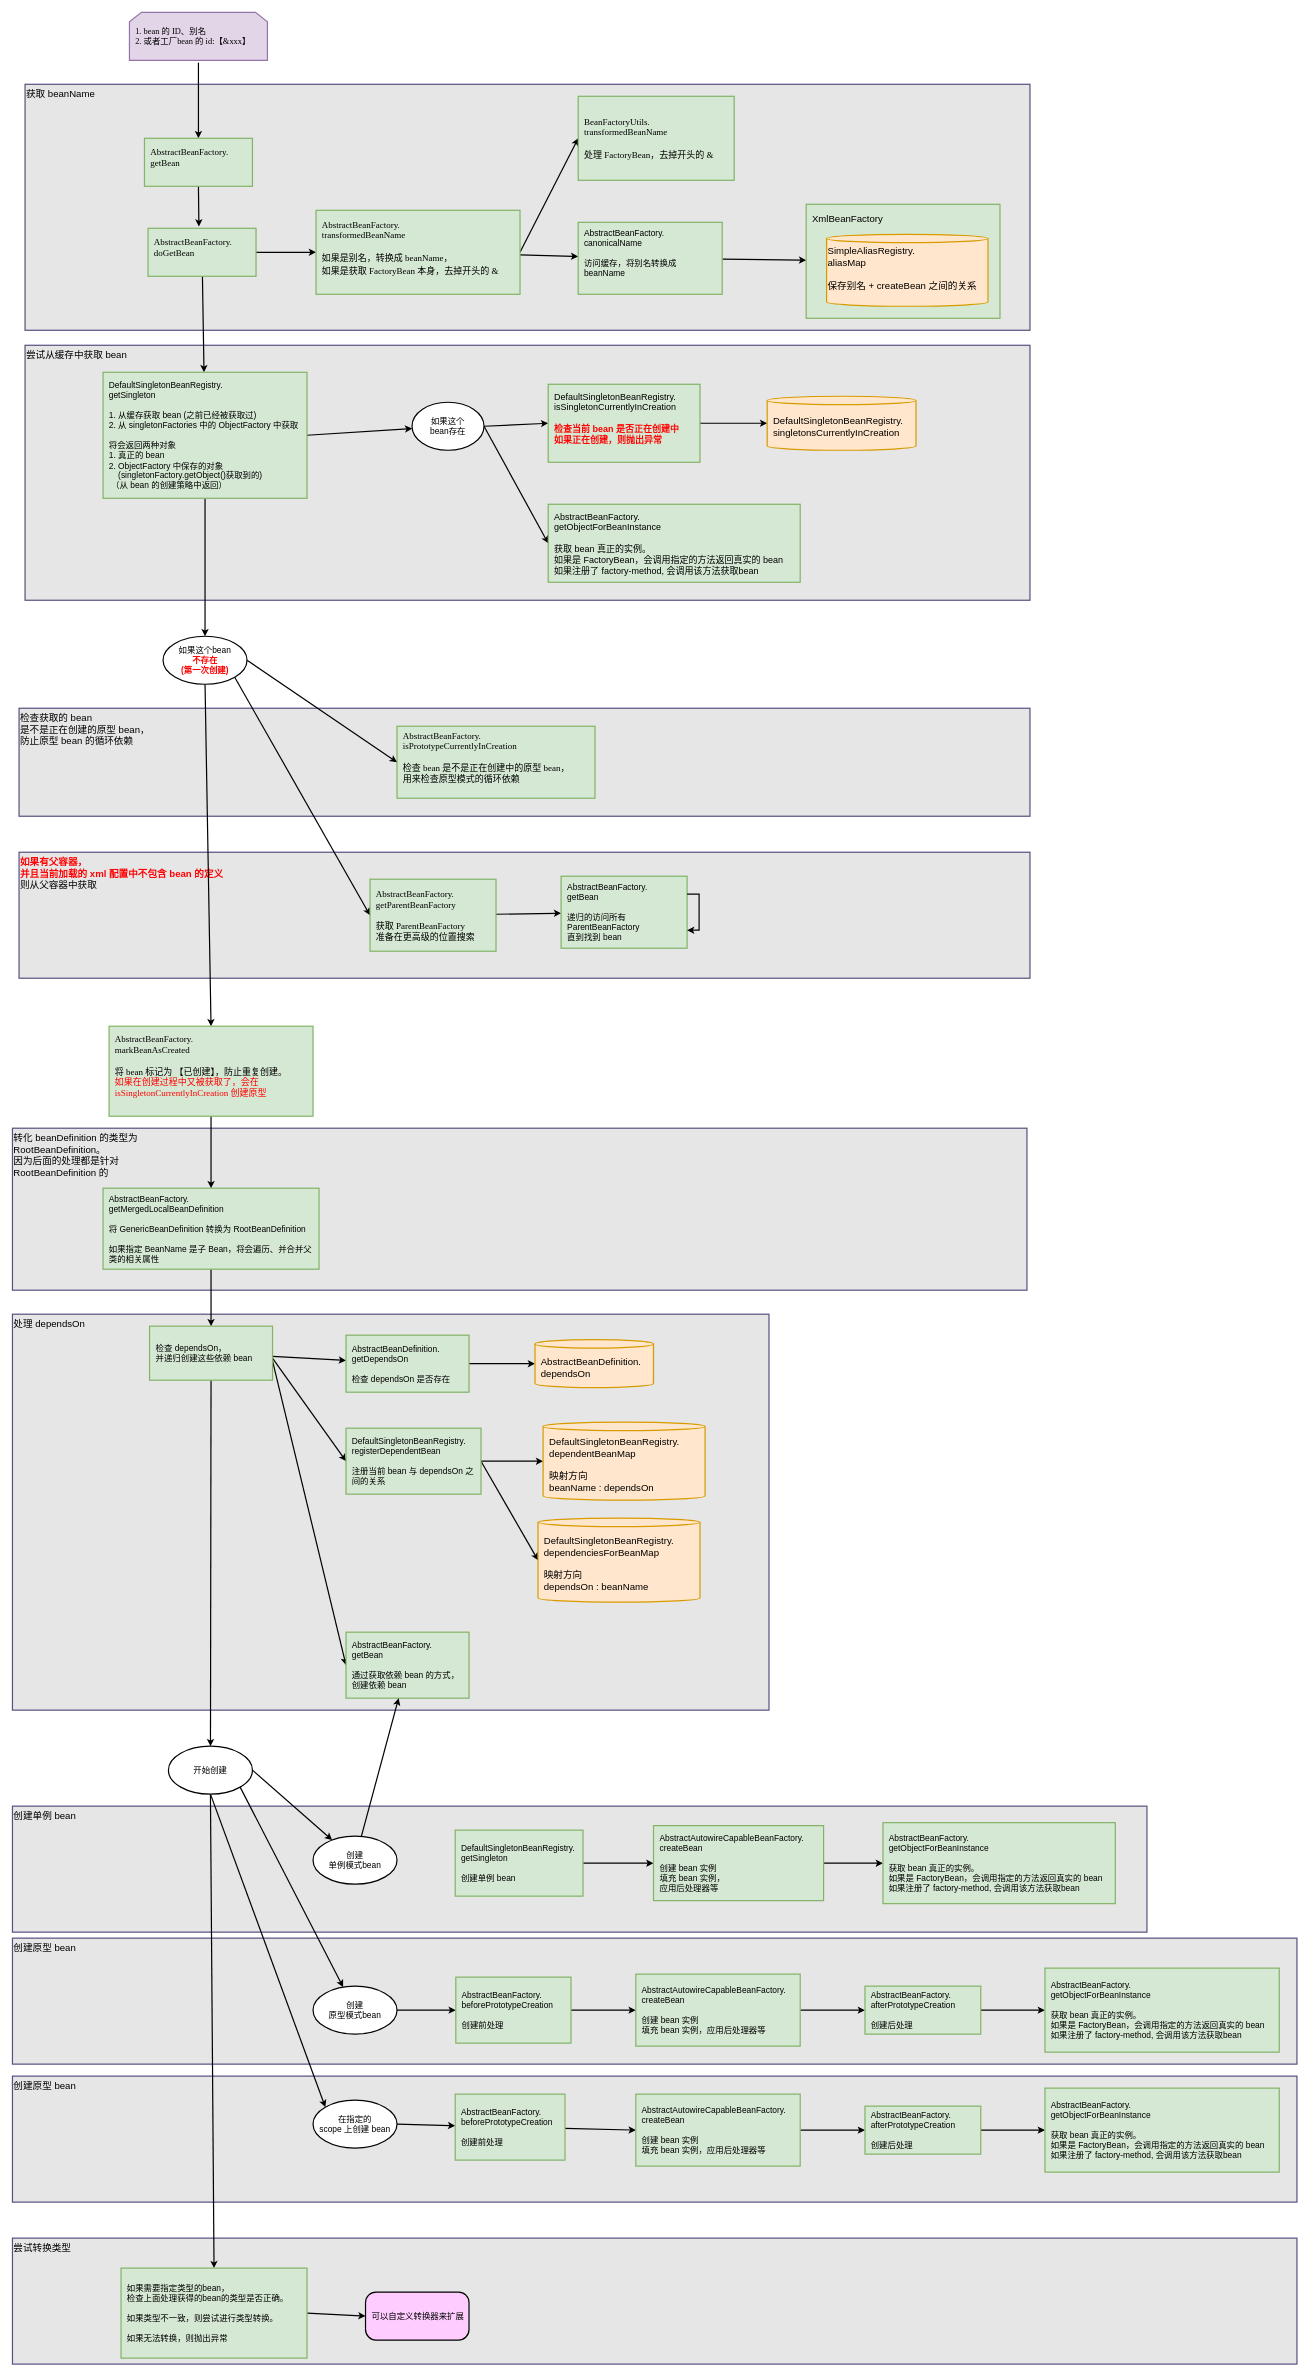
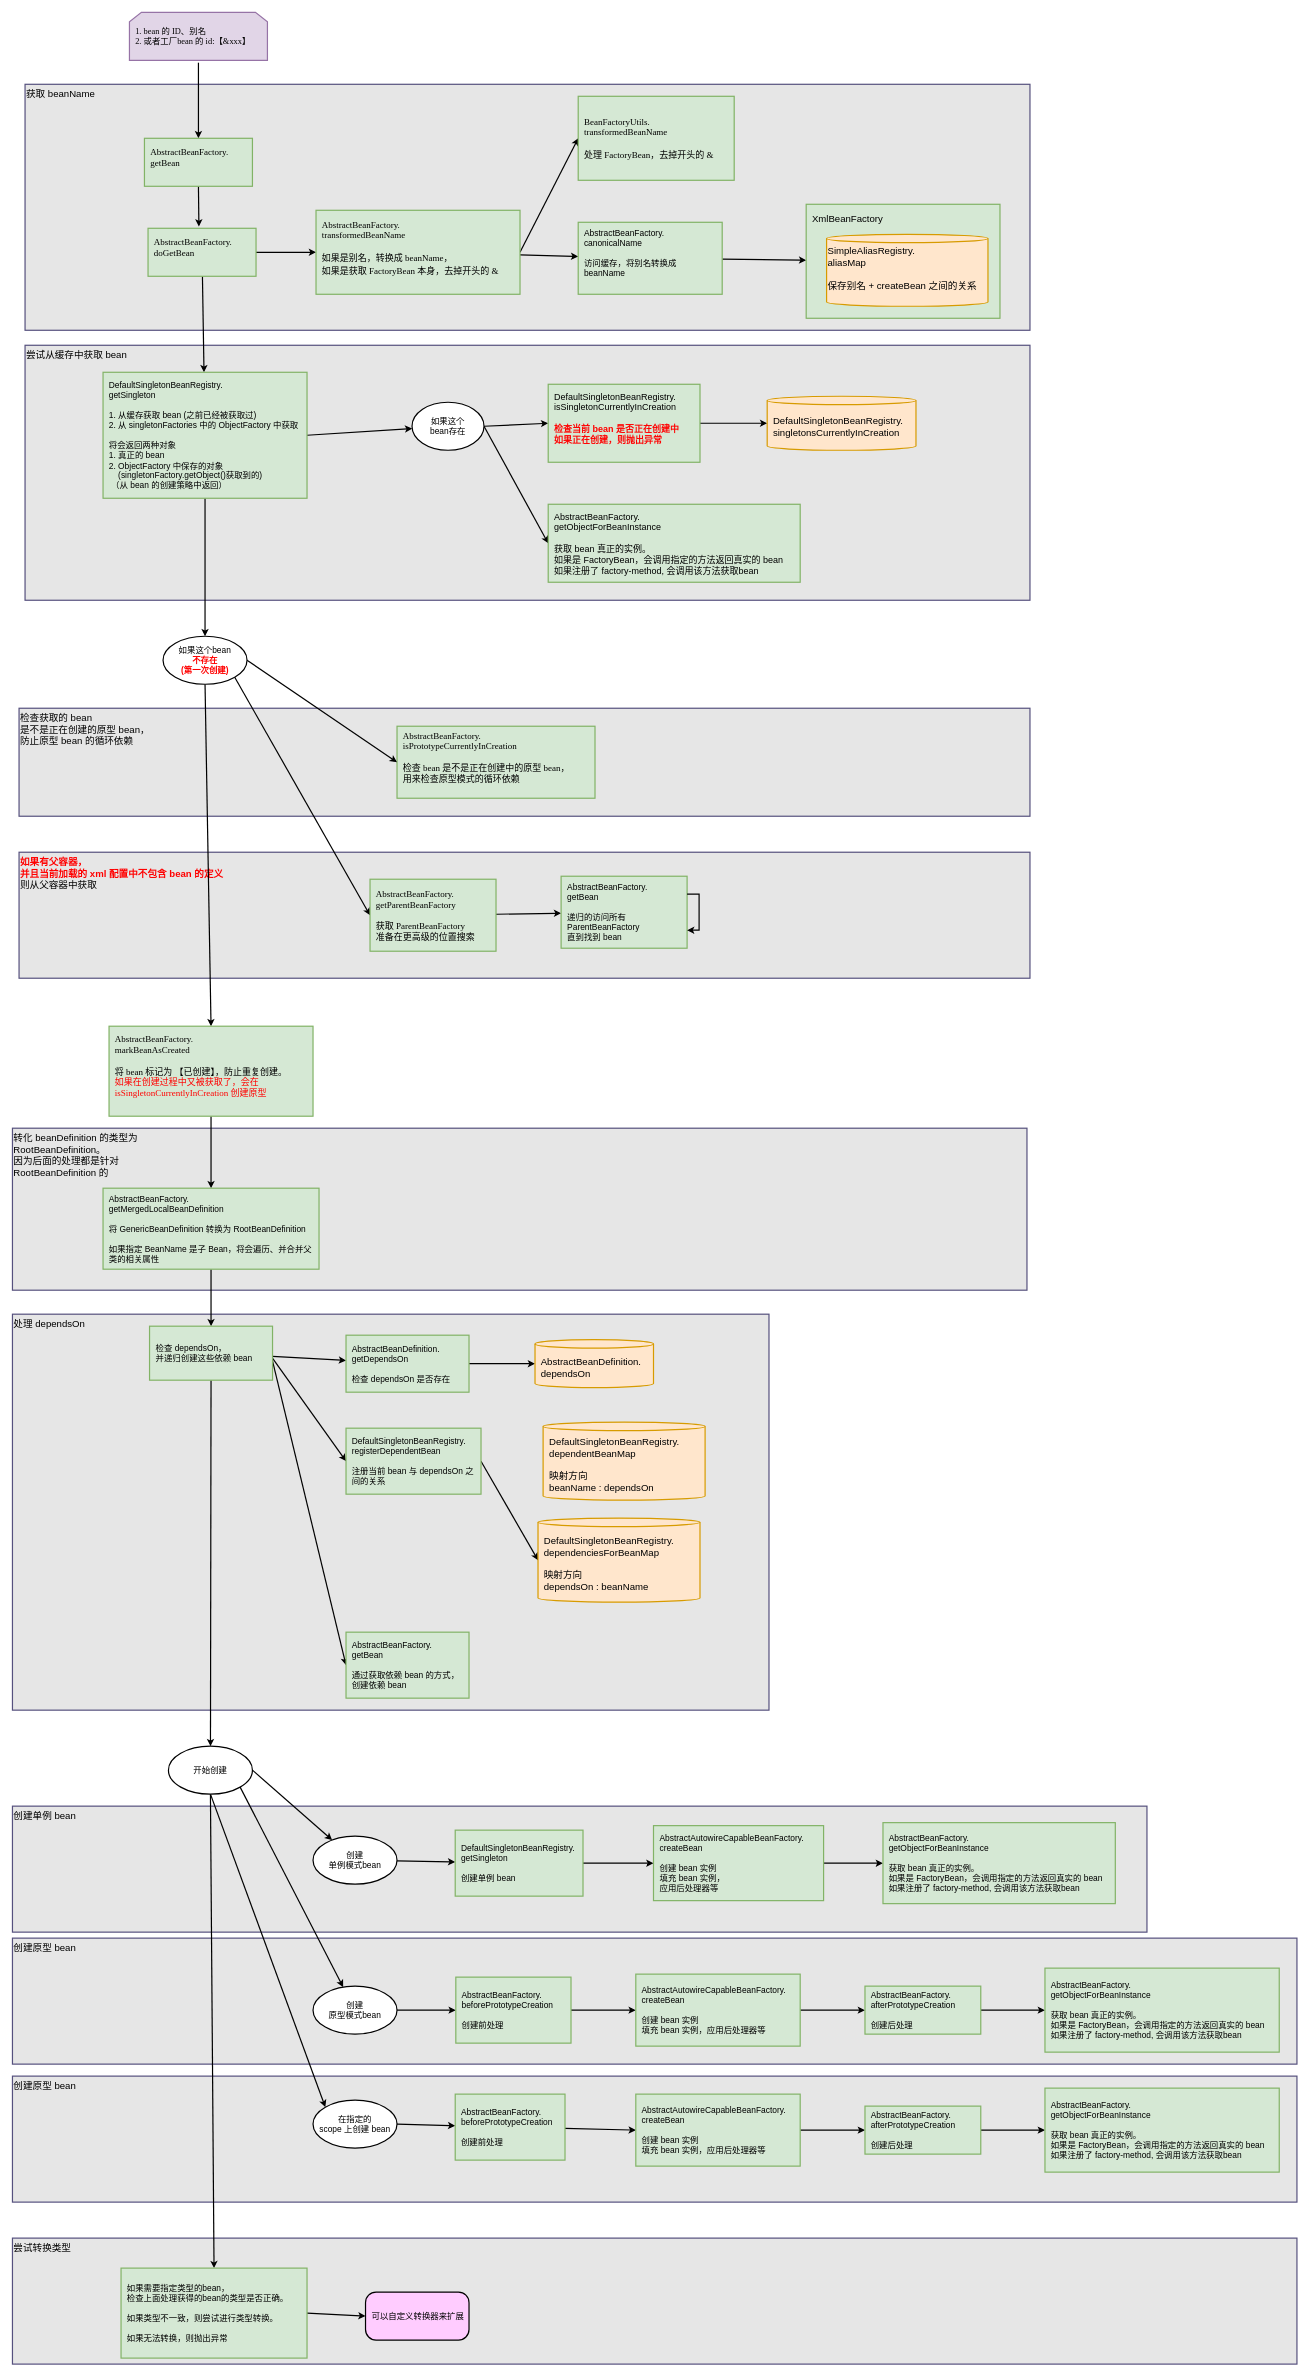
(510, 1461) -> none
(379, 1770) -> (423, 1862)
